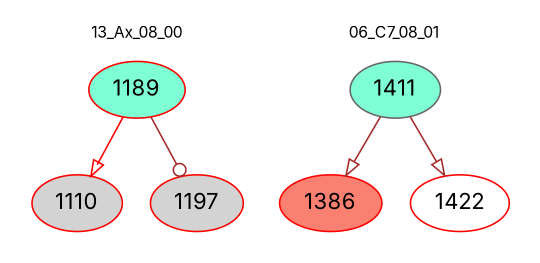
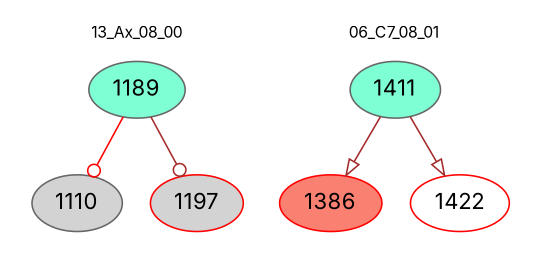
(137, 90) -> (137, 90)
(110, 141) -> (110, 141)
(77, 203) -> (77, 203)
